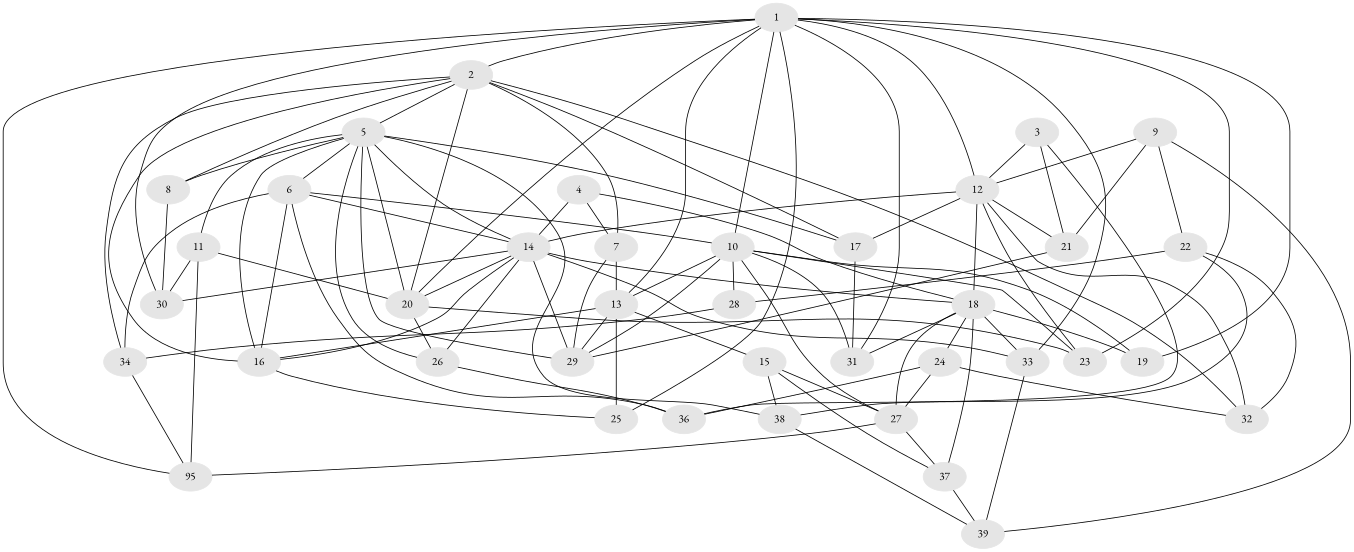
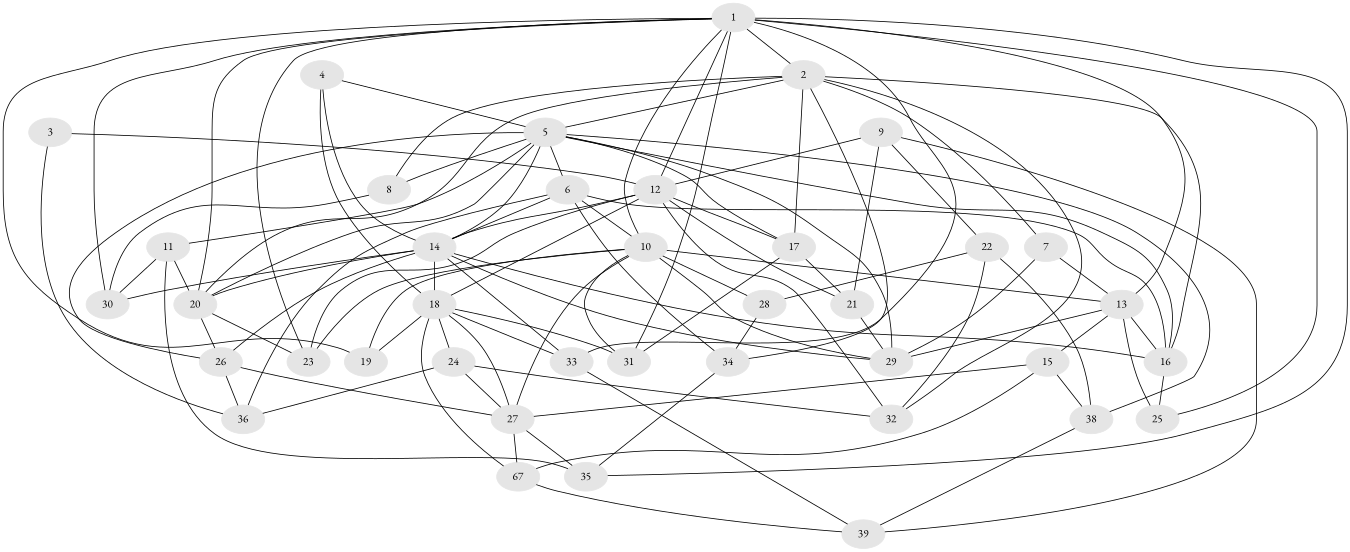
(1052, 190) -> (823, 276)
(598, 218) -> (434, 104)
none -> (366, 393)
(191, 477) -> (586, 477)
(945, 477) -> (518, 477)
